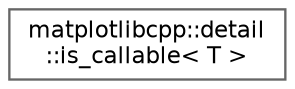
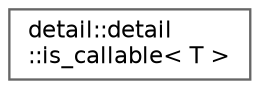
(147, 44) -> (130, 44)
